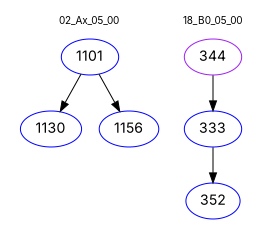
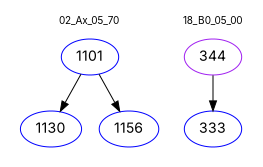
(90, 22) -> (90, 22)
(213, 201) -> none
